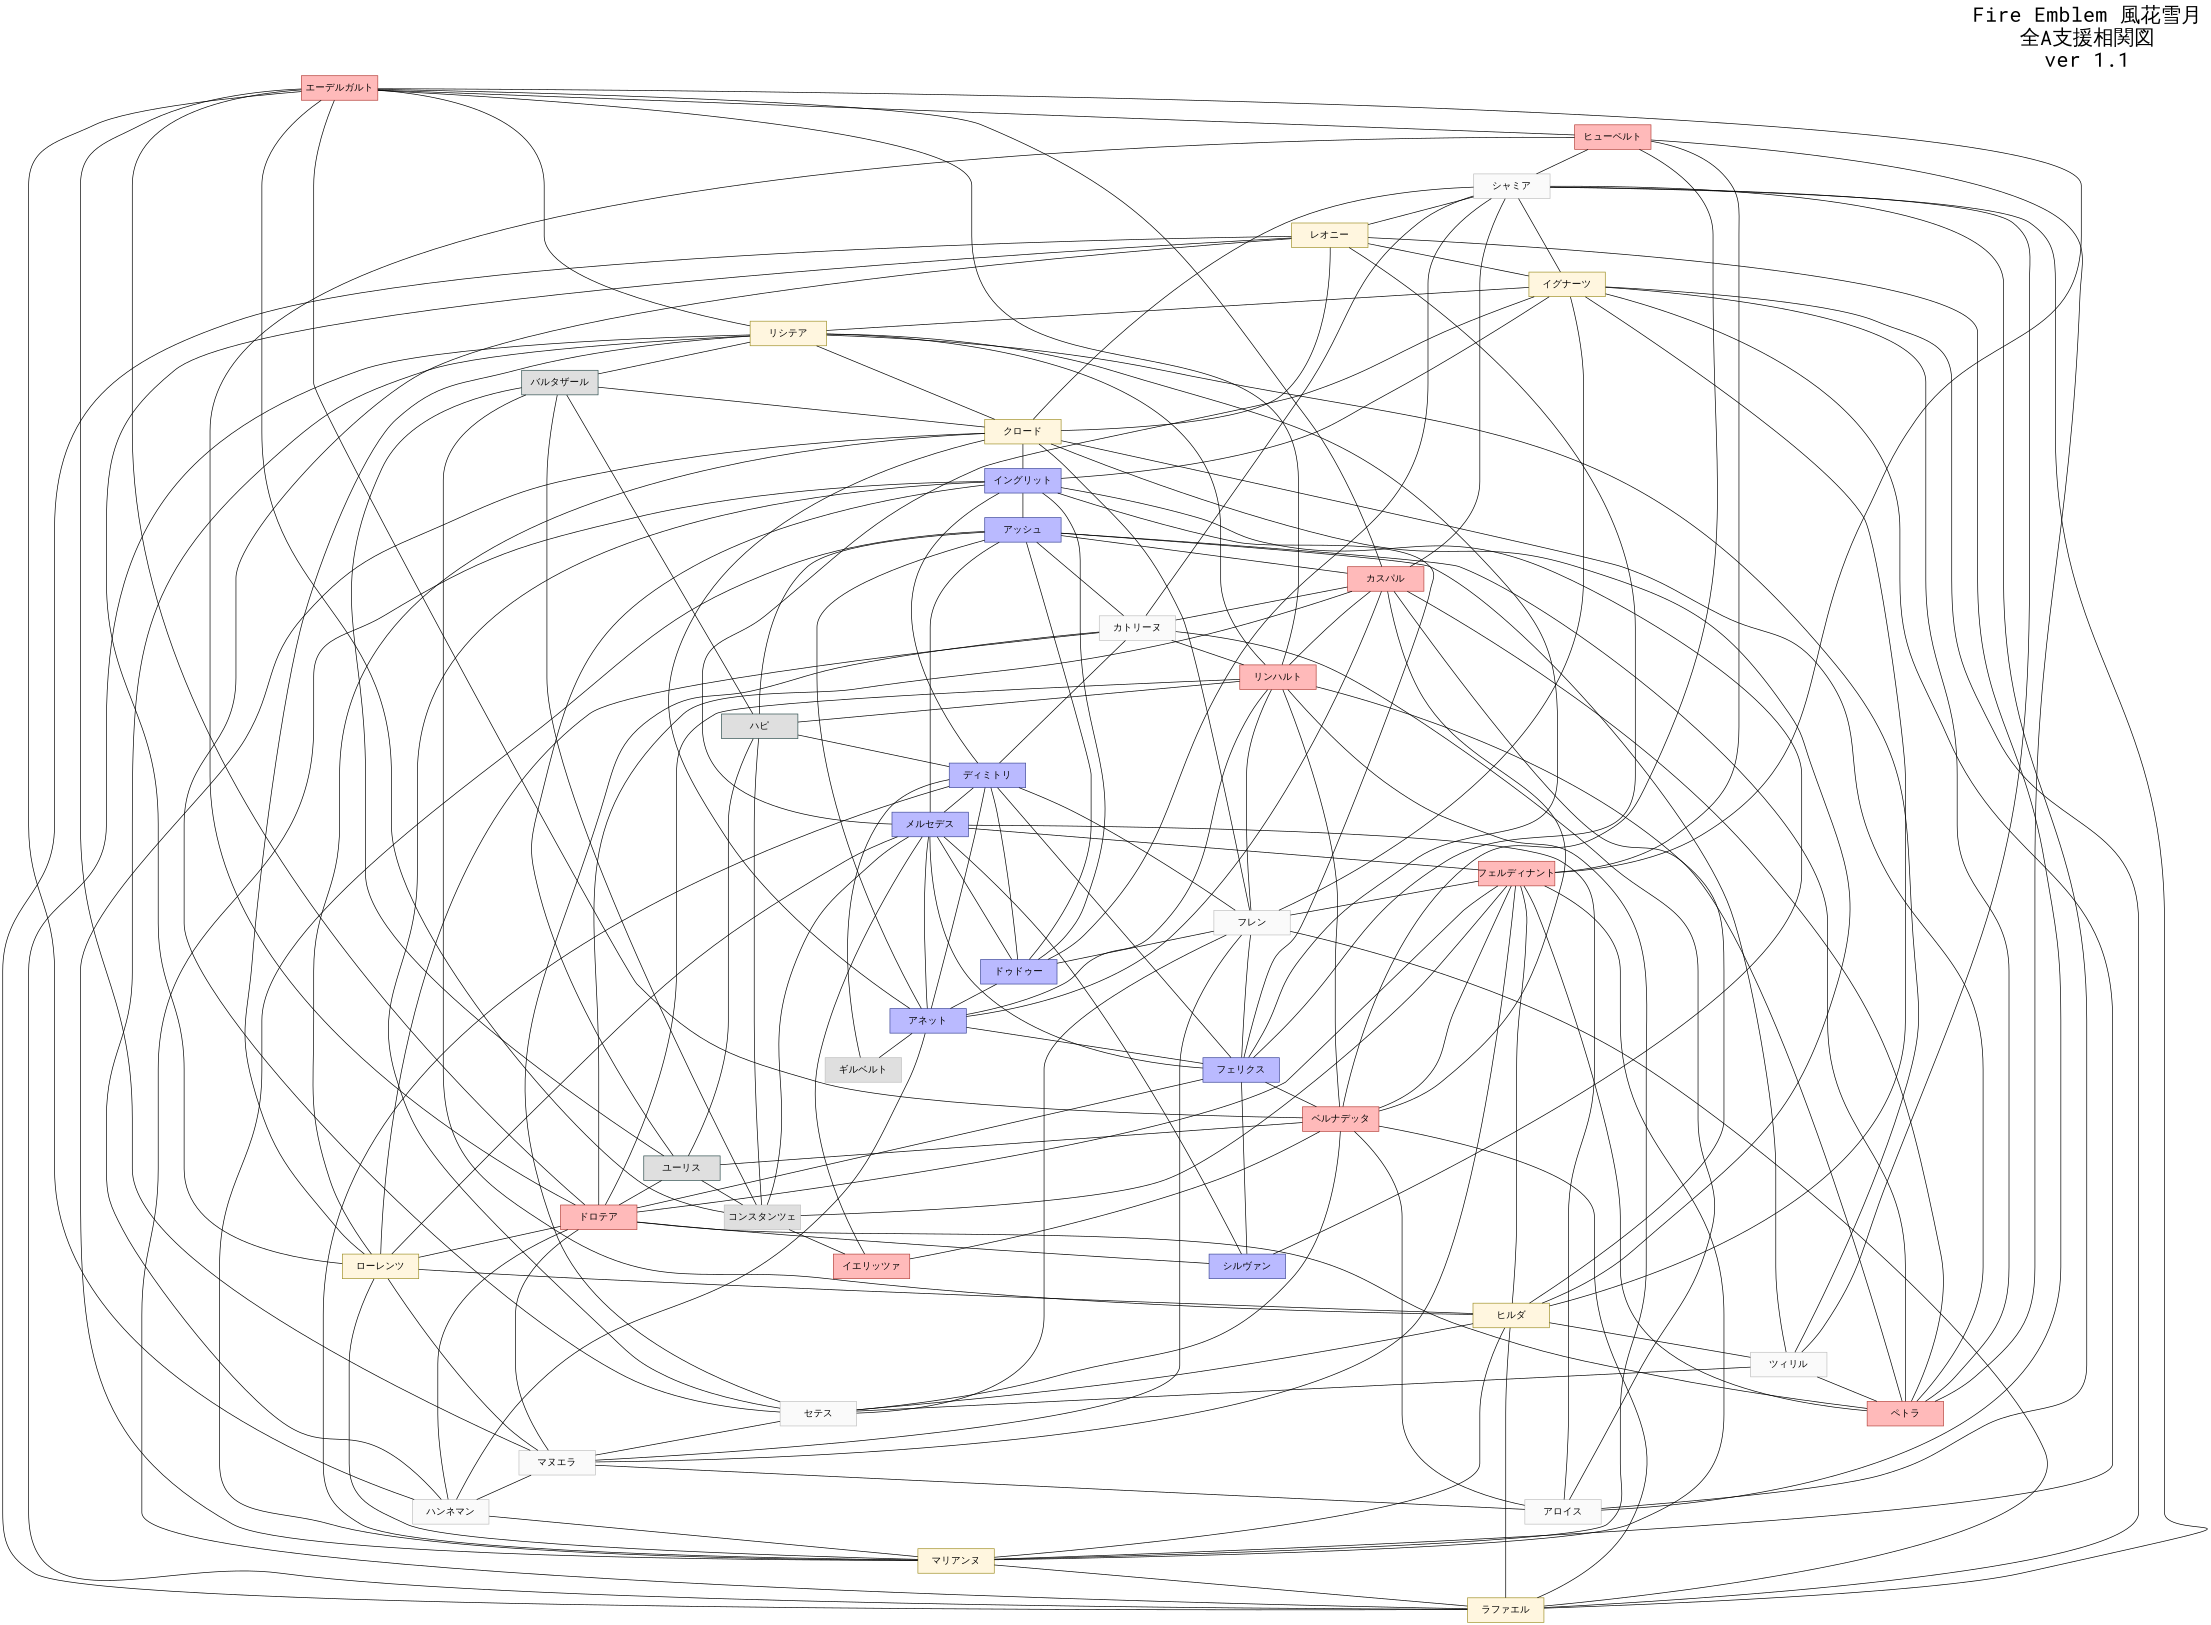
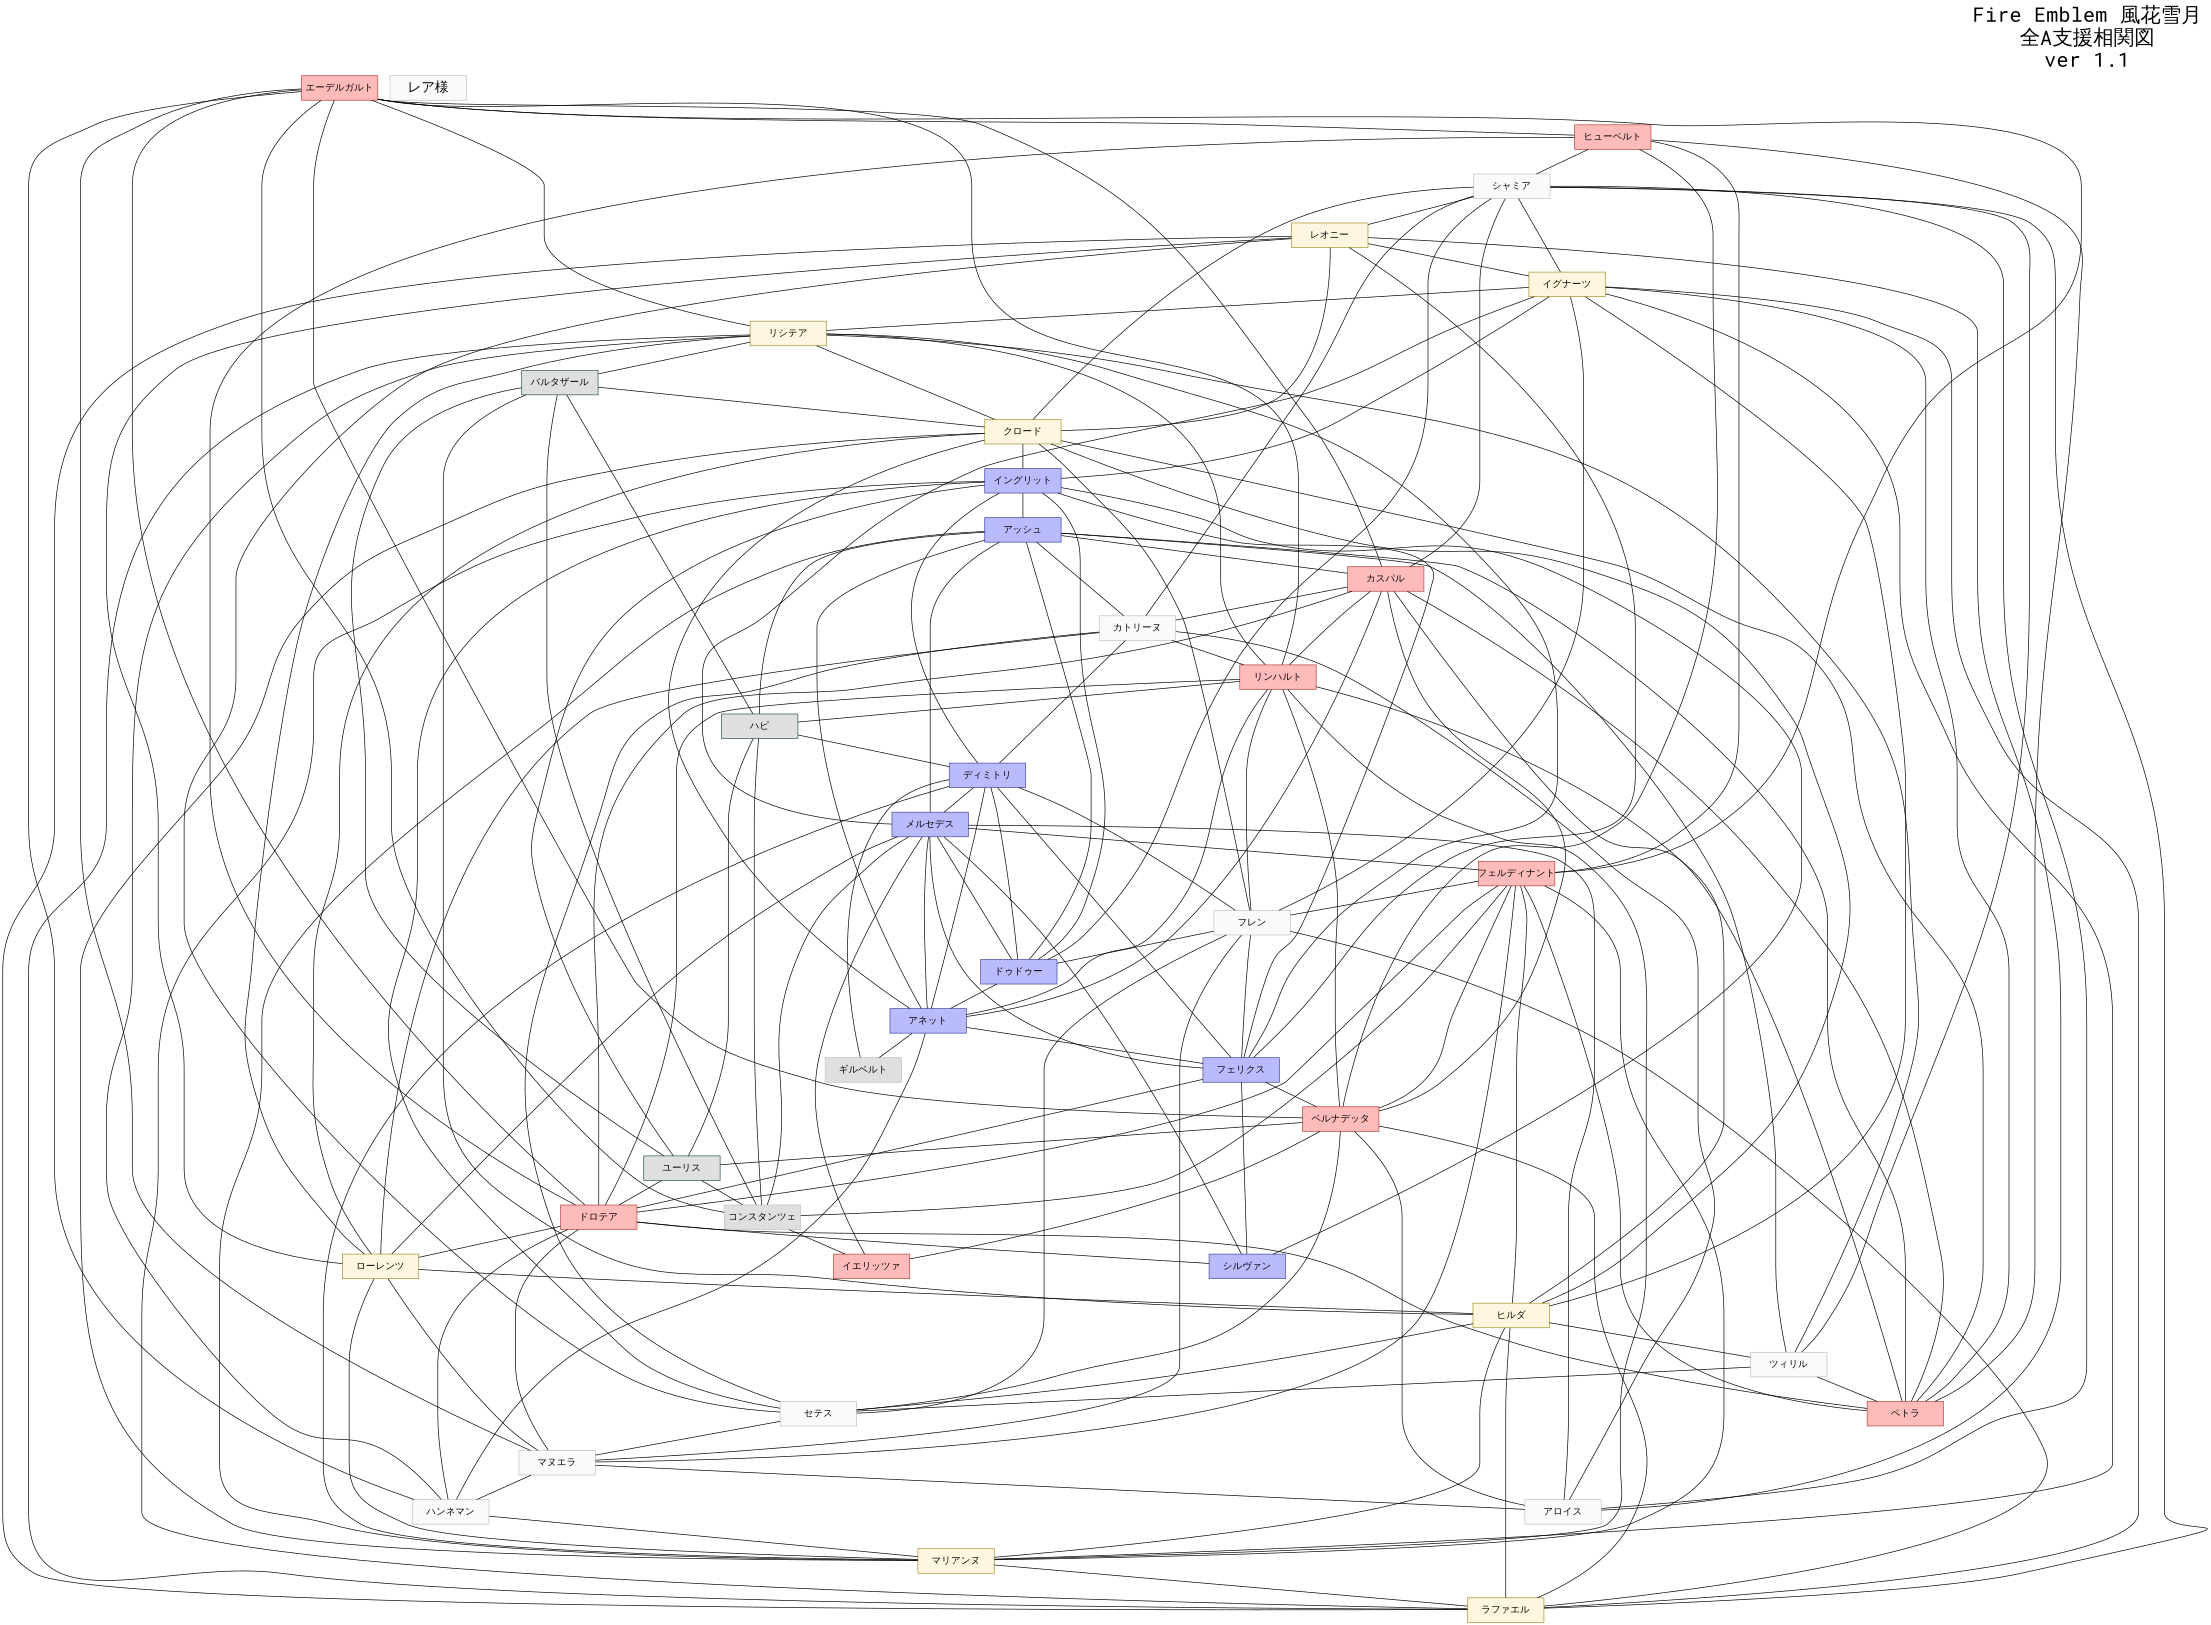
none -> (428, 88)
